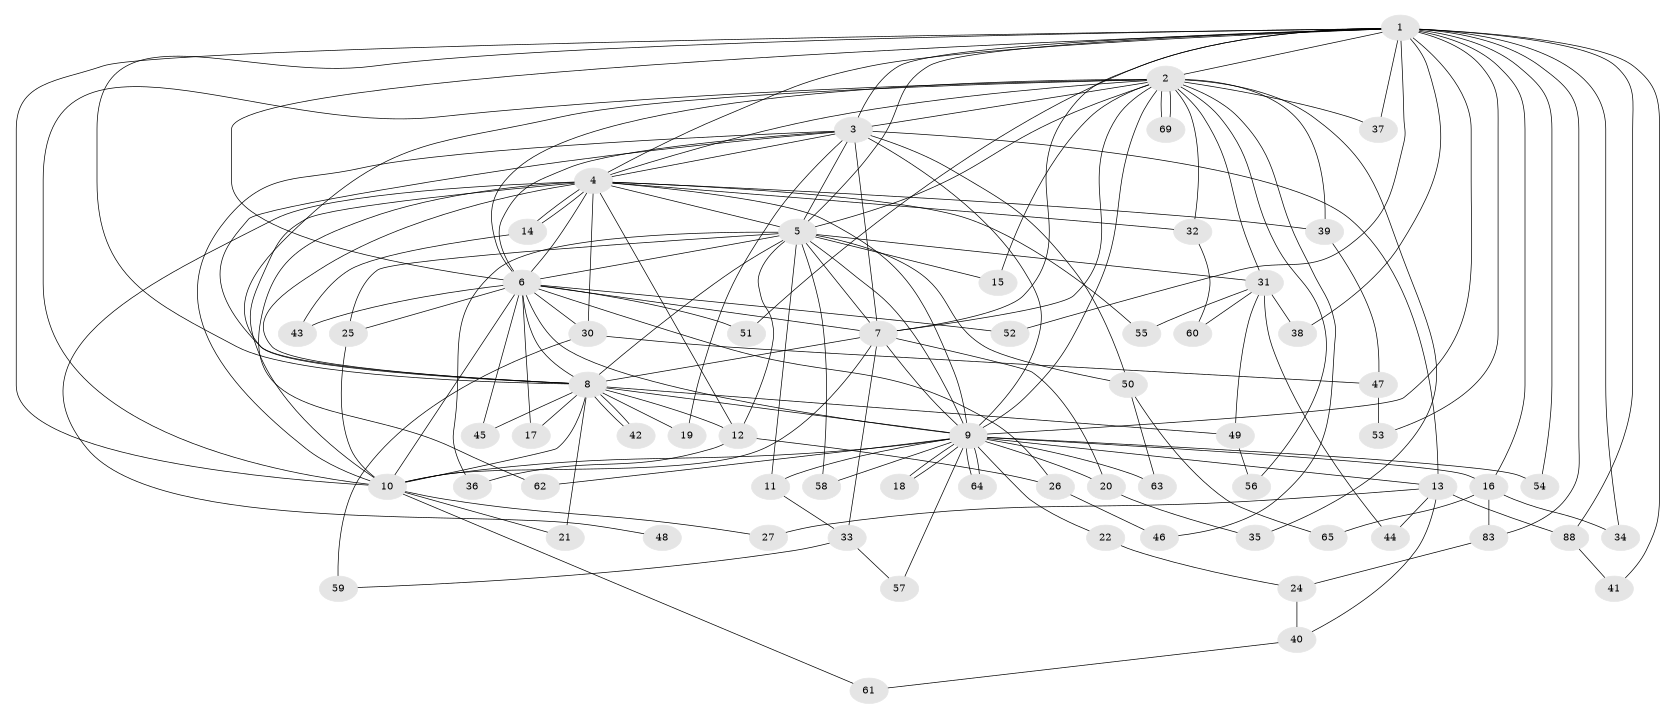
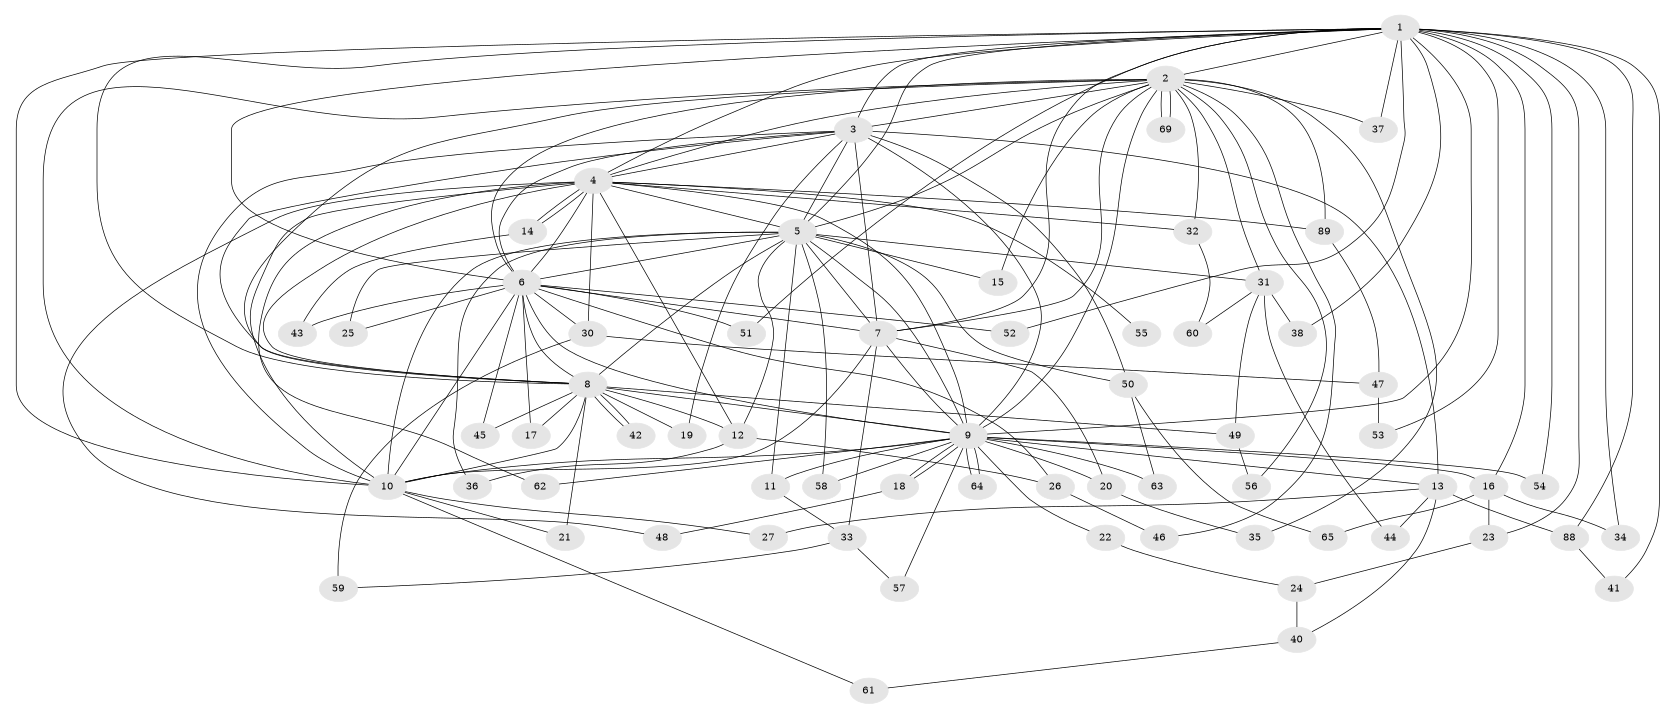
(1325, 232) -> (1325, 232)
(1200, 308) -> none
(733, 359) -> none
(343, 420) -> (486, 263)
none -> (781, 513)
(1489, 538) -> (1489, 538)
